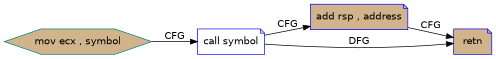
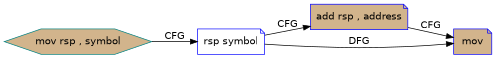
(78, 42) -> (78, 42)
(231, 42) -> (231, 42)
(473, 42) -> (473, 42)
